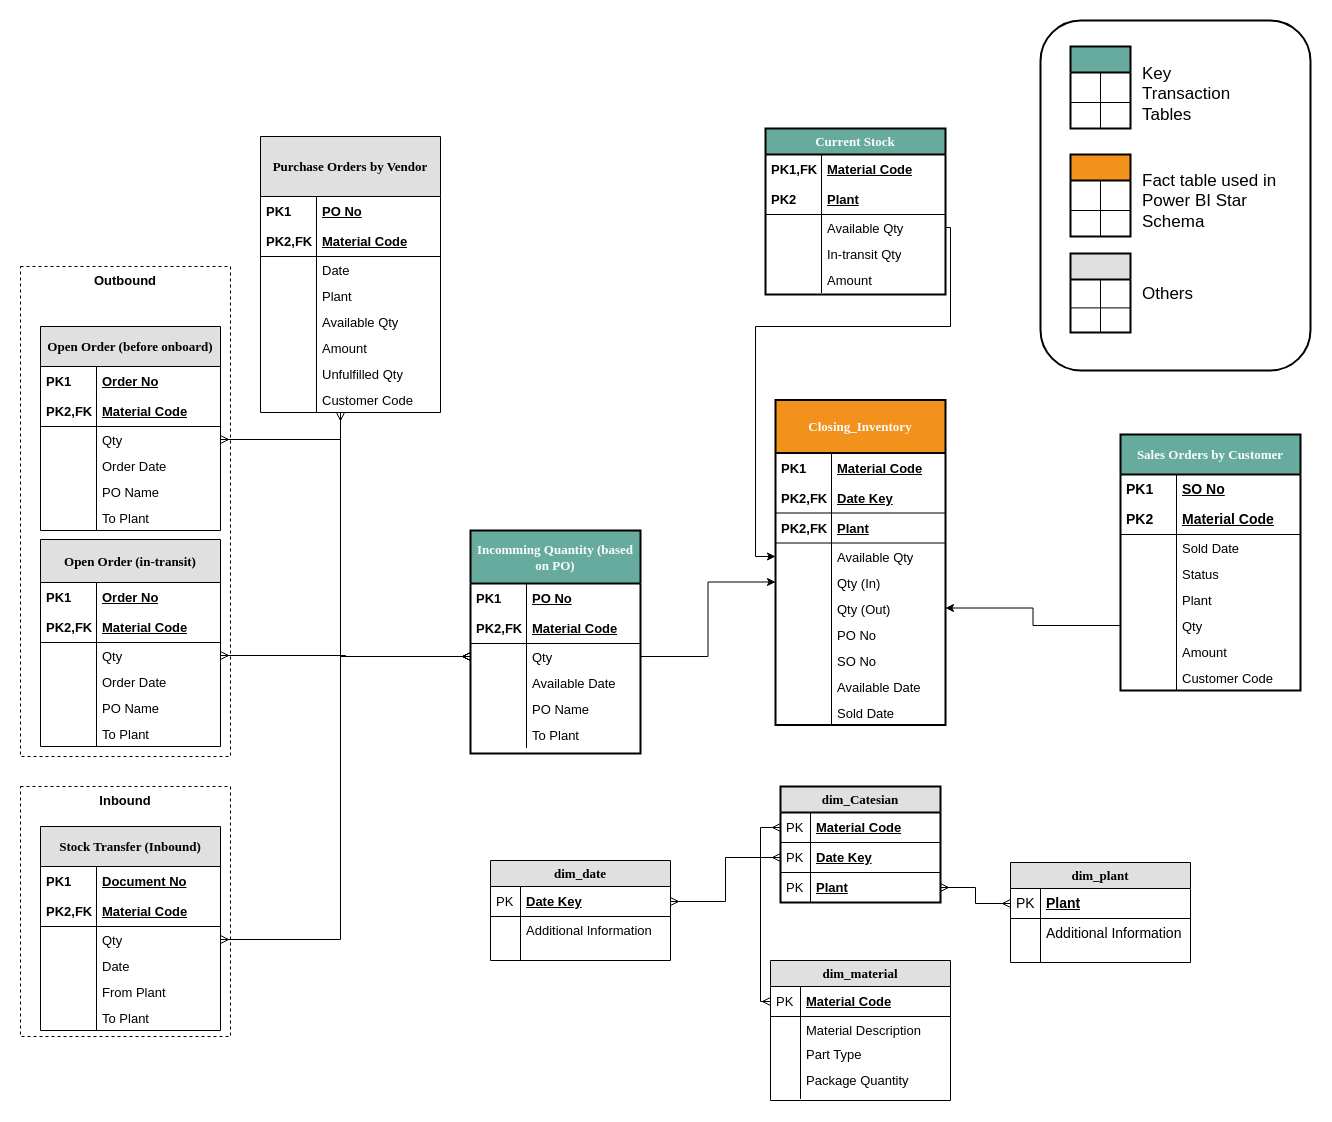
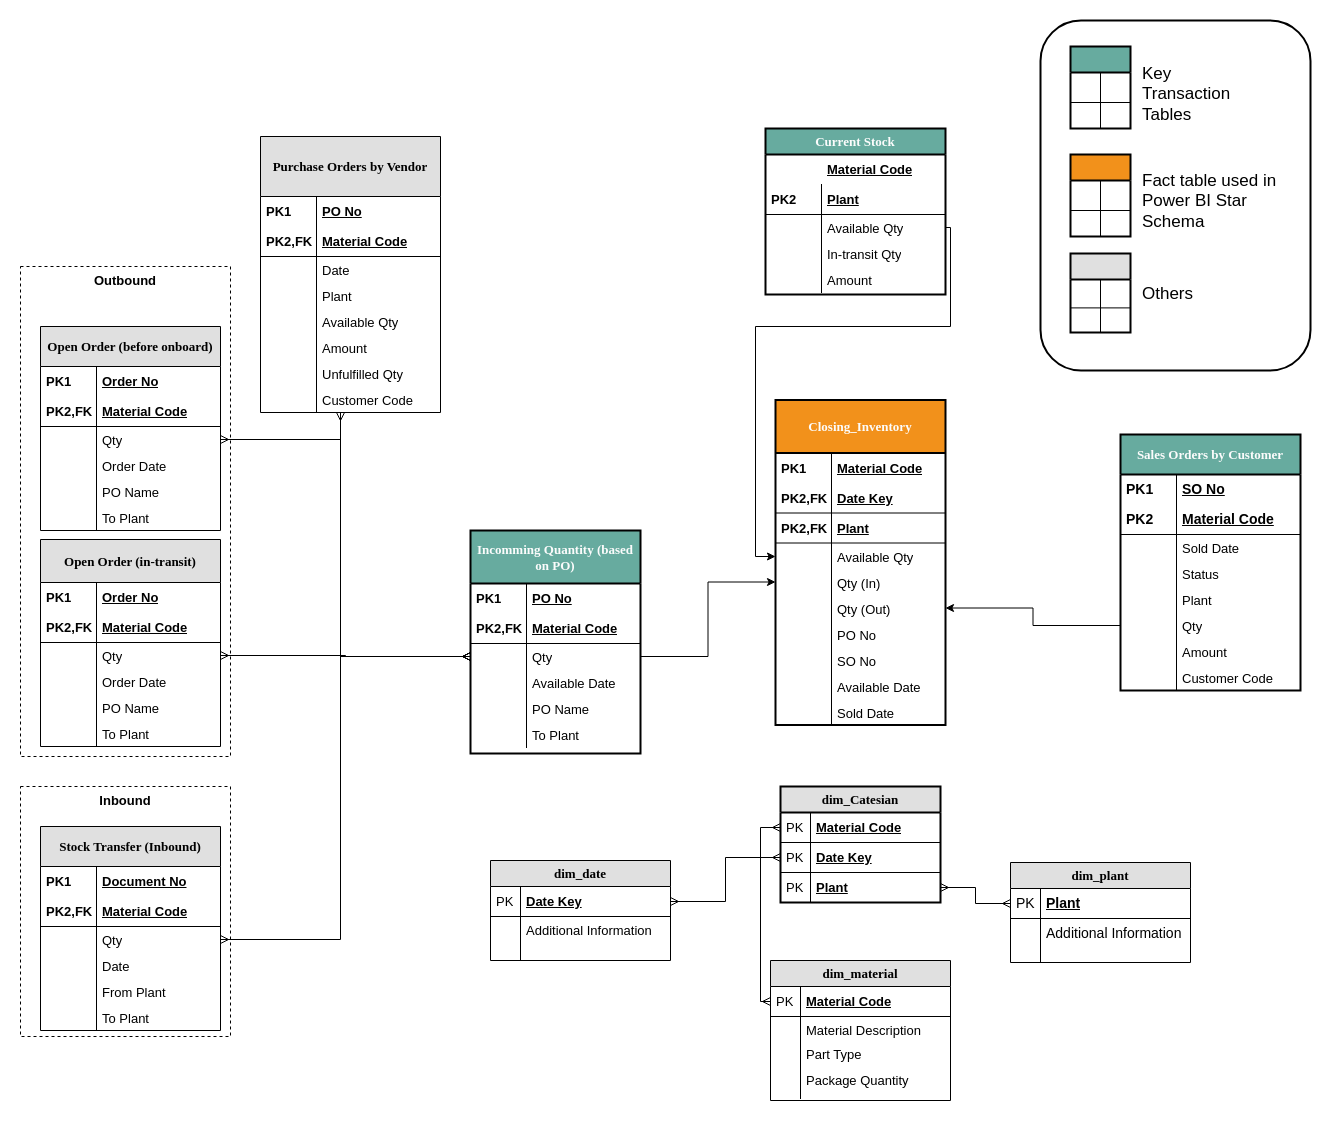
(794, 170) -> none
